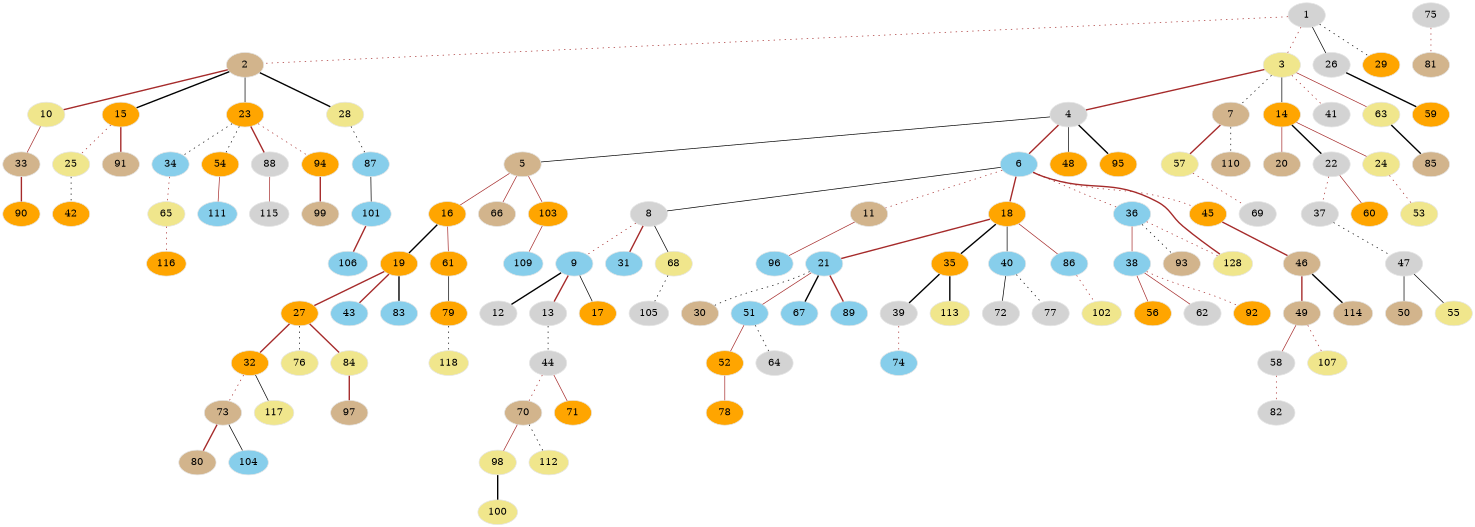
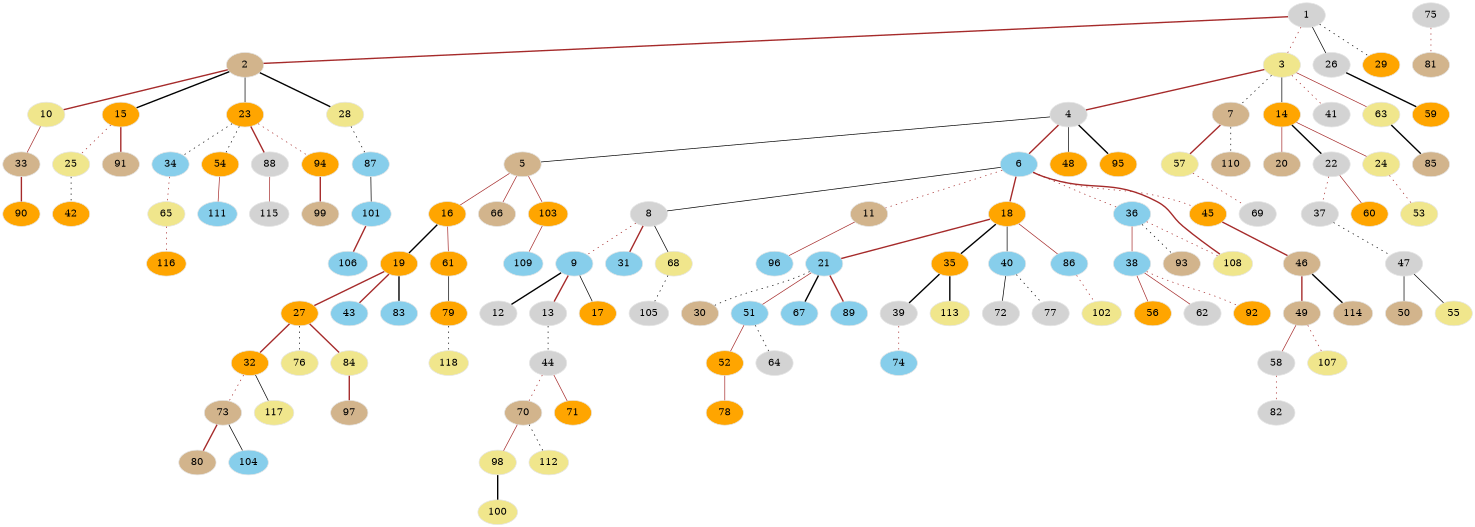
(776, 40) -> (776, 40)
(1233, 264) -> (1233, 264)
